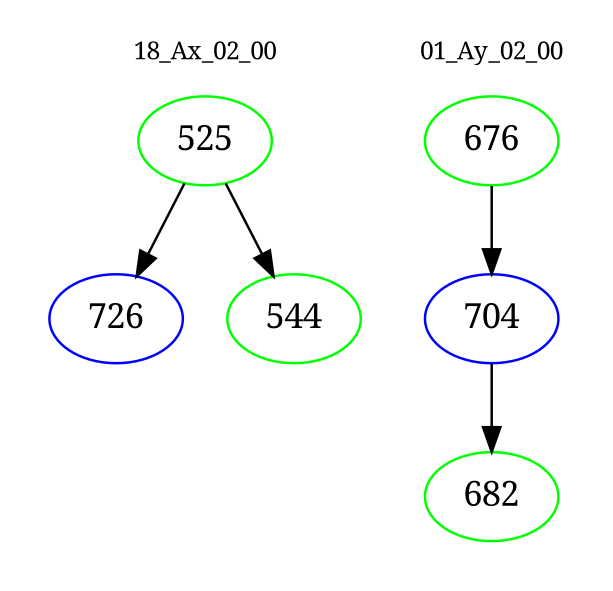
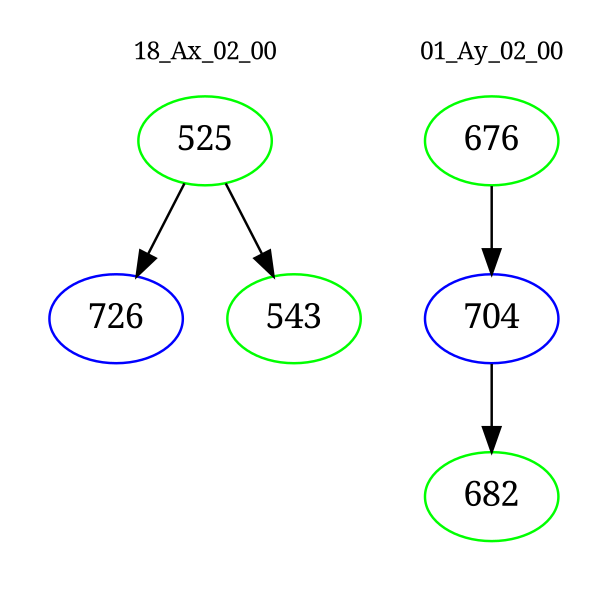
(294, 319) -> (294, 319)
